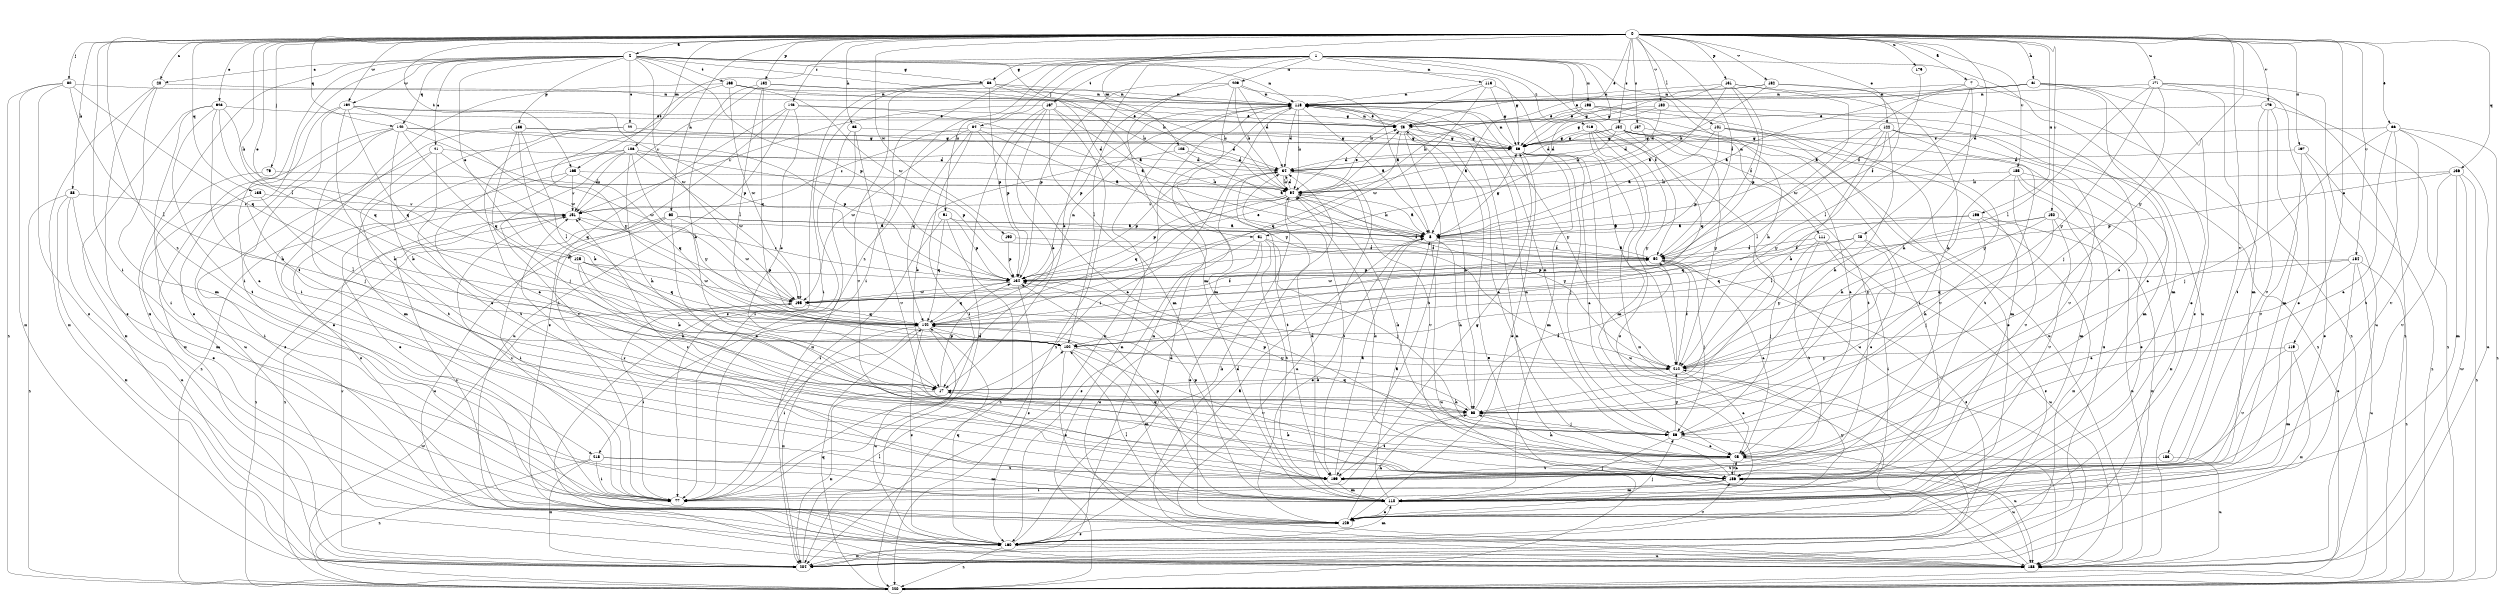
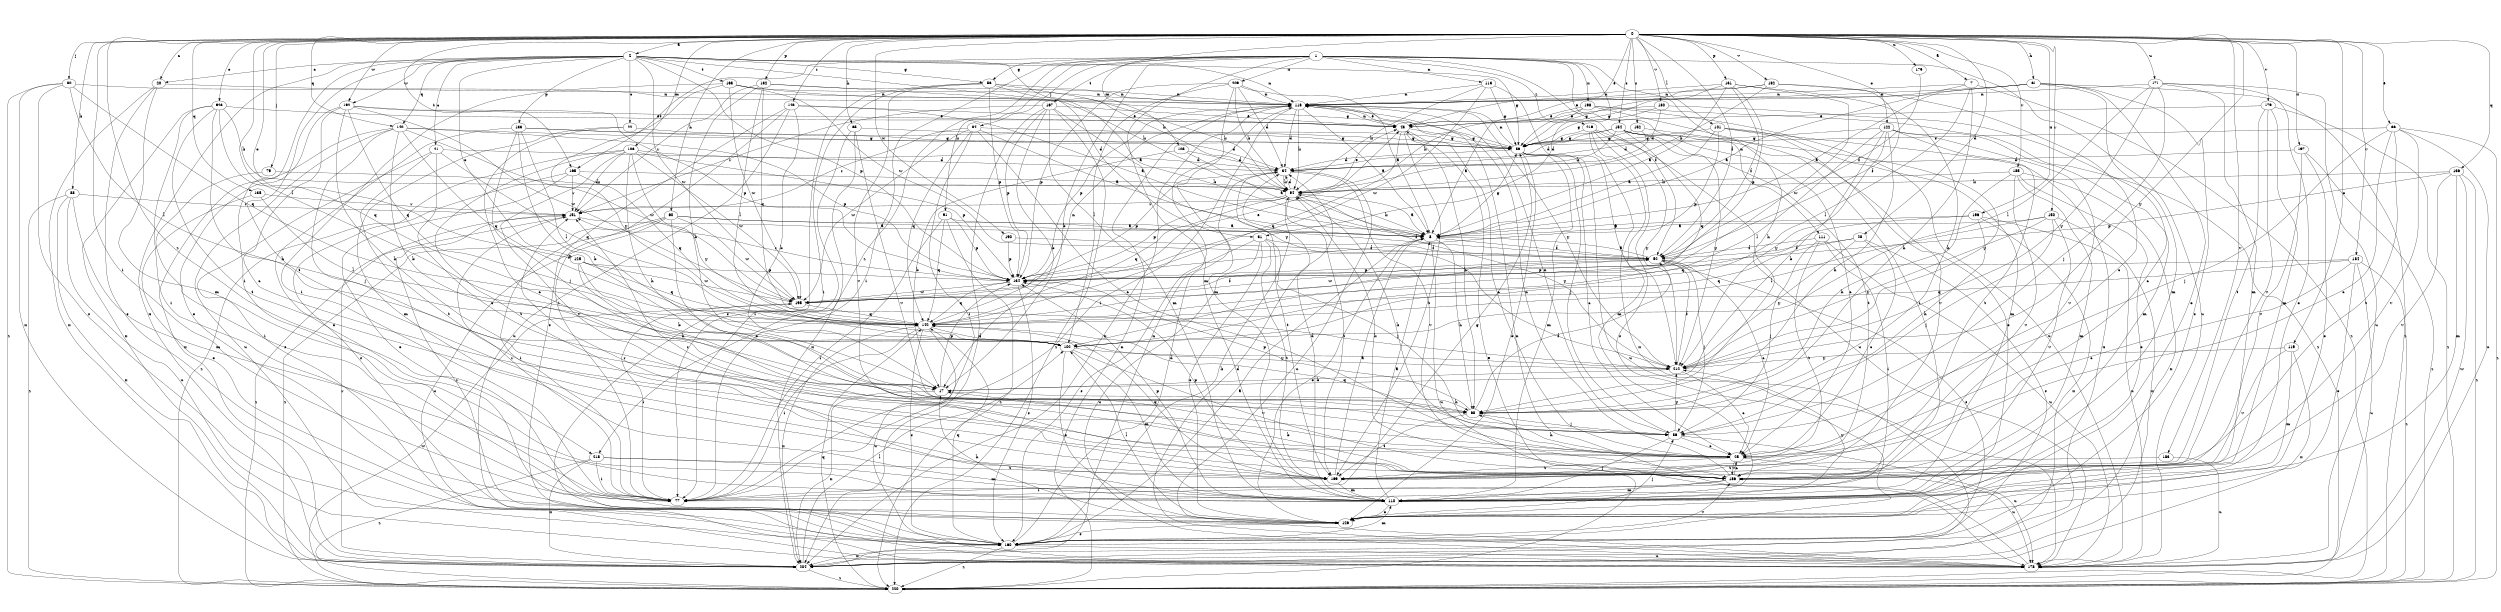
(1638, 127) -> (1638, 127)
(1390, 454) -> (1114, 509)
(2031, 567) -> (2031, 567)
none -> (847, 582)
